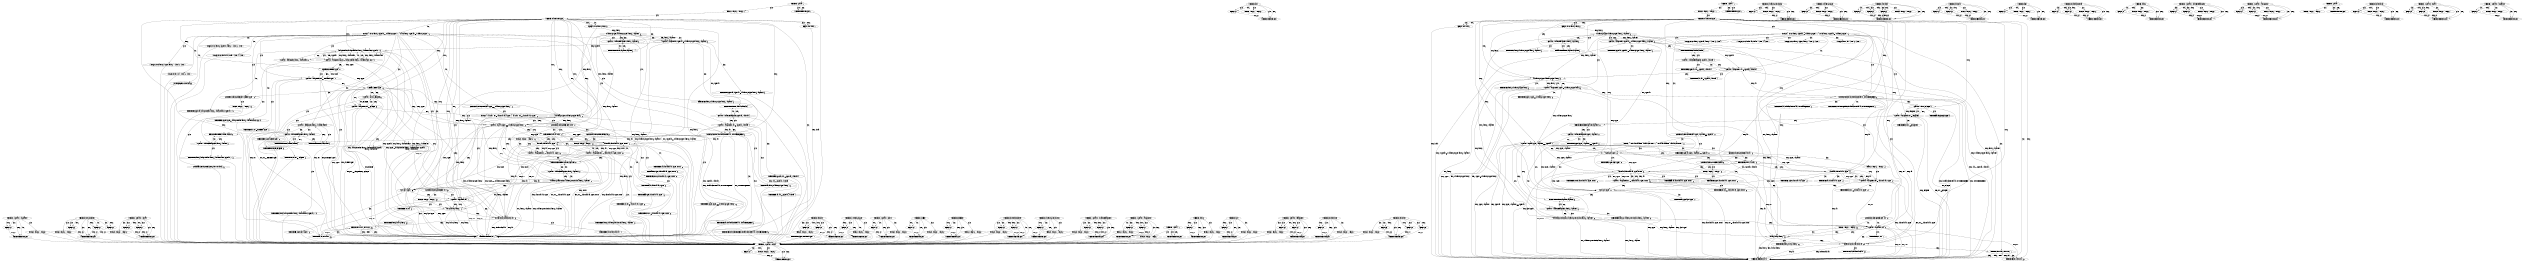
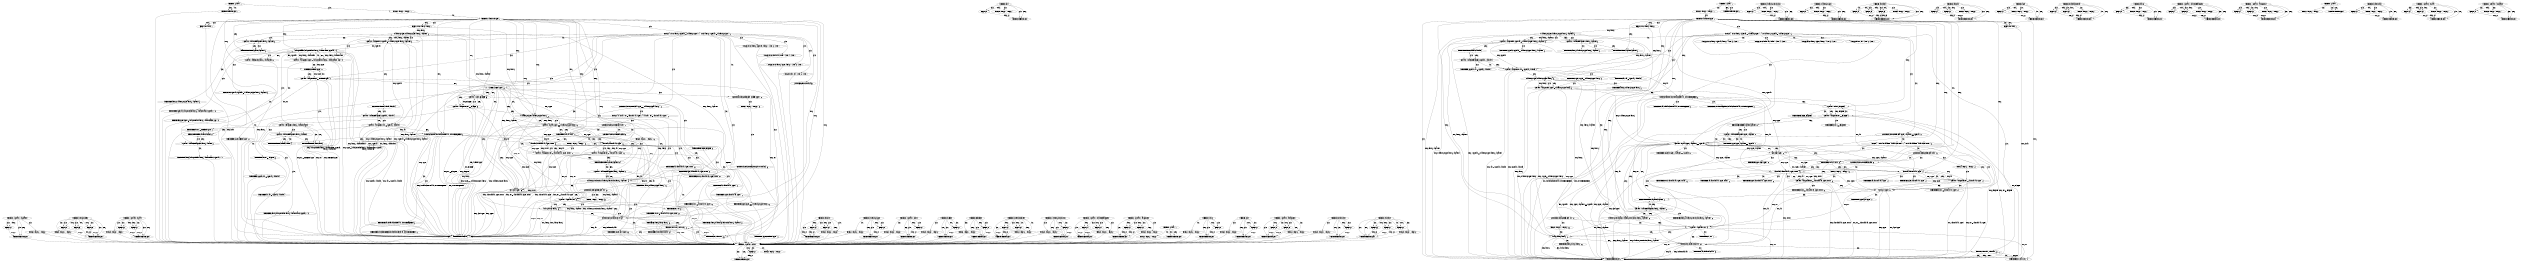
(353, 79) -> none
(1549, 93) -> (1569, 83)
(273, 102) -> (285, 102)
(1699, 144) -> (1793, 137)
(705, 162) -> (729, 162)
